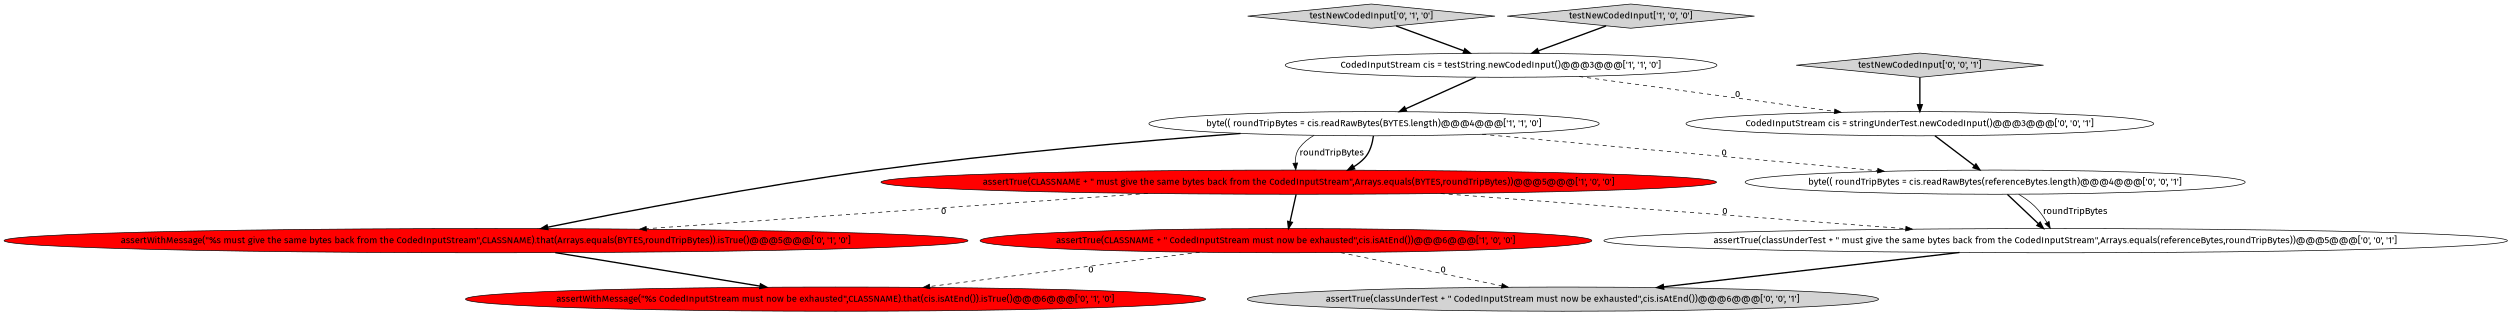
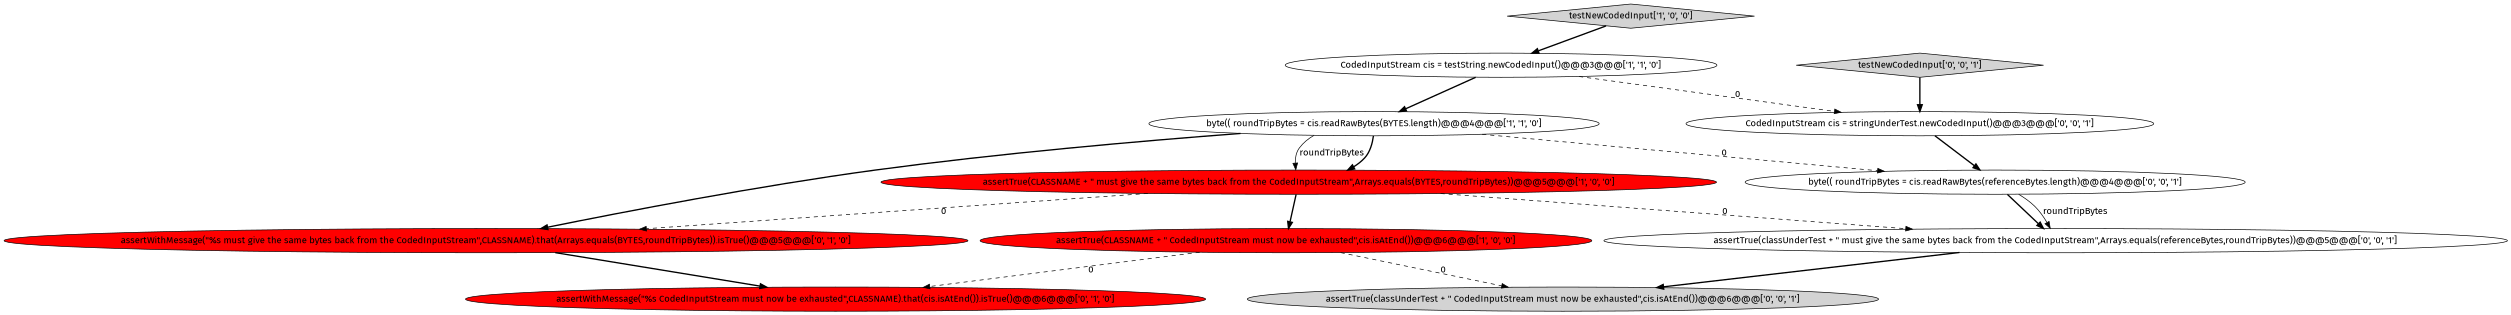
(1371, 16) -> none
